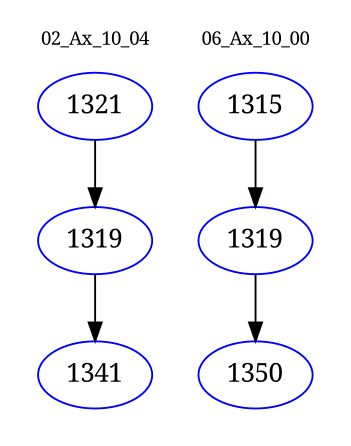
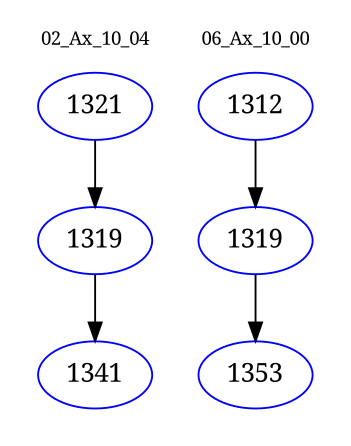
(256, 106) -> (256, 106)
(256, 375) -> (256, 375)
